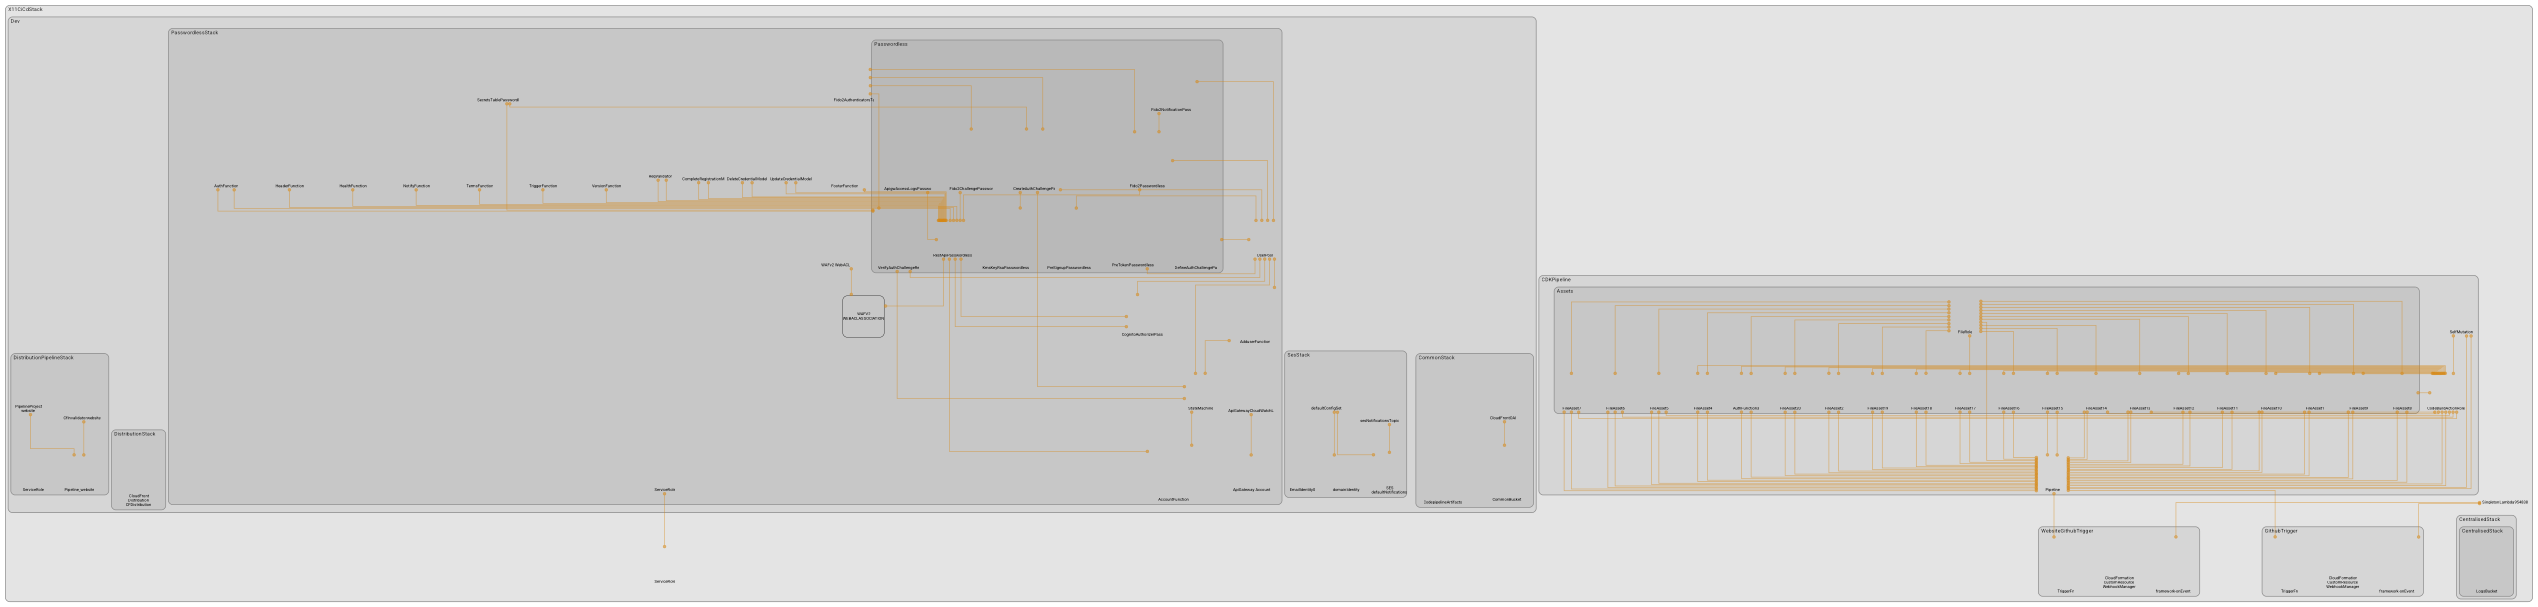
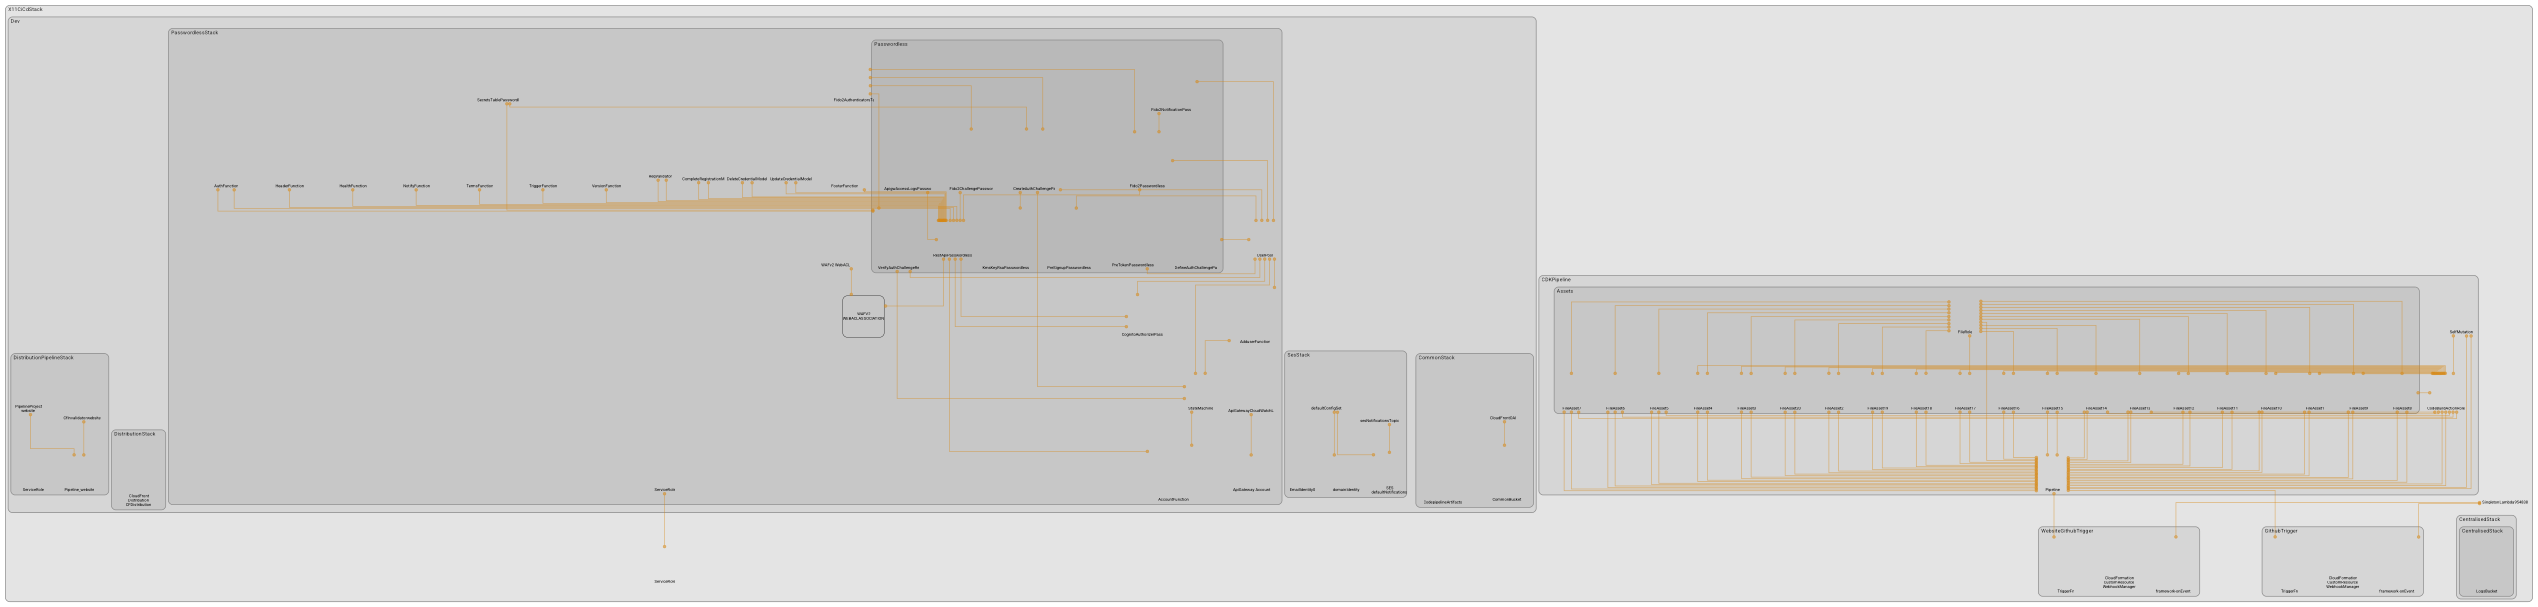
(1746, 393) -> (1746, 393)
